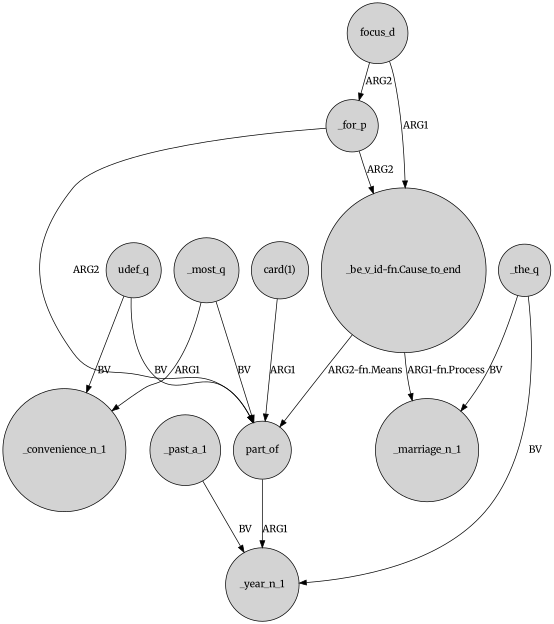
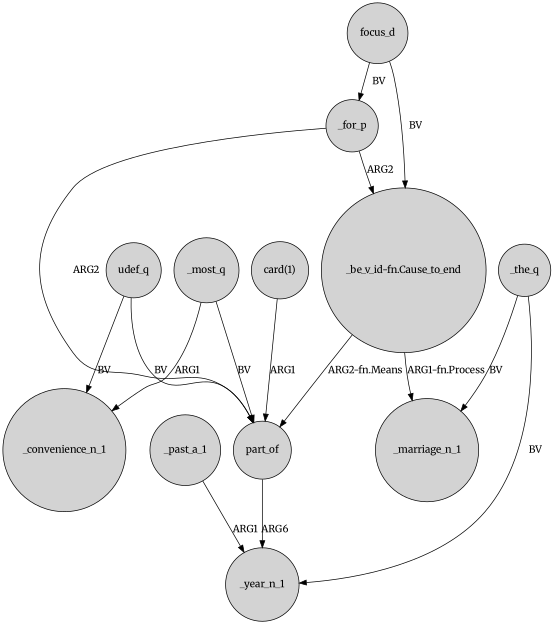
(379, 82) -> (379, 82)
(416, 126) -> (416, 126)
(245, 530) -> (245, 530)
(275, 530) -> (275, 530)
